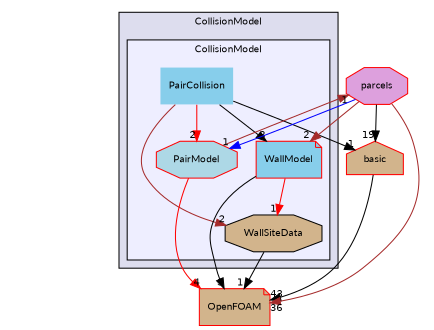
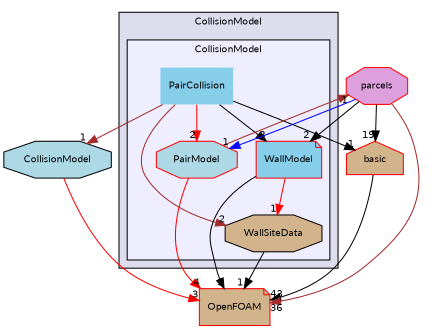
(345, 113) -> (345, 113)
none -> (58, 160)
